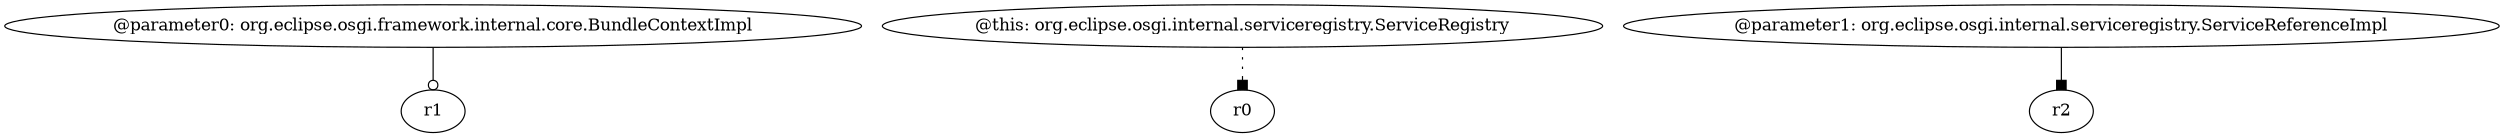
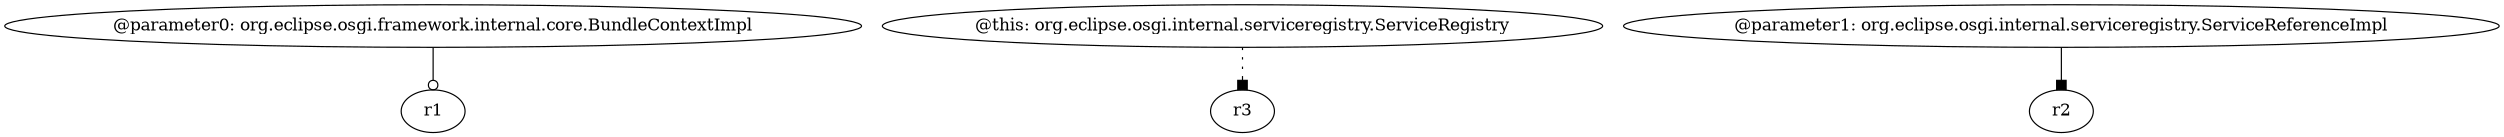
(1242, 111) -> (1242, 111)
